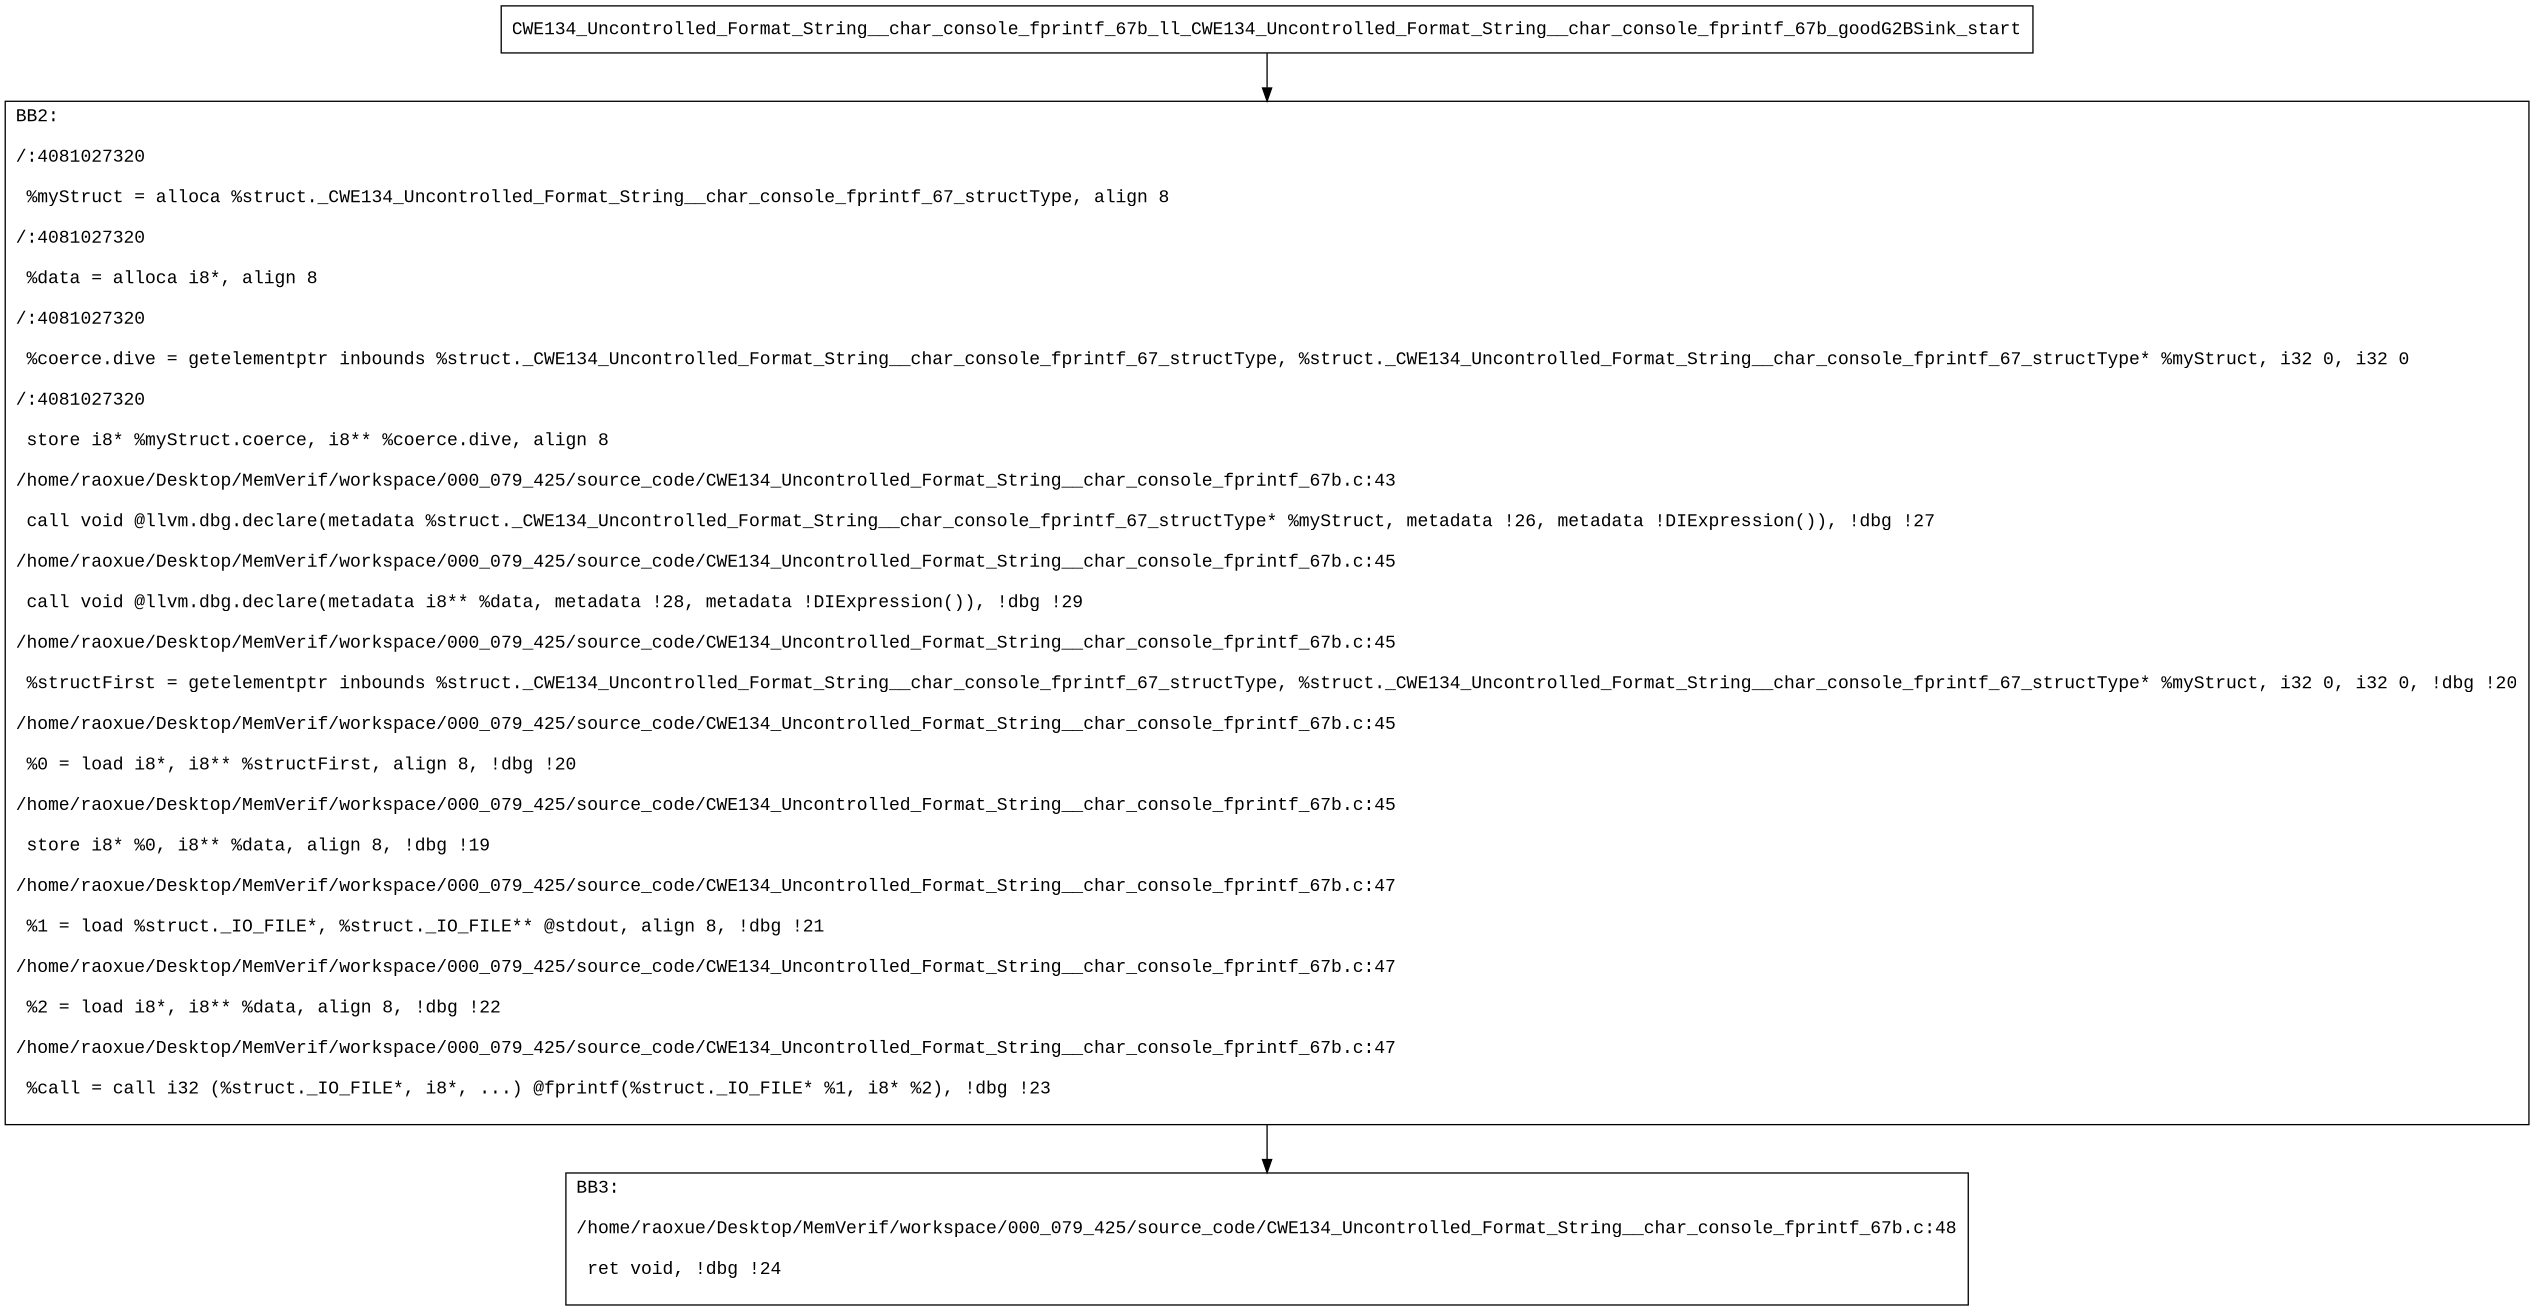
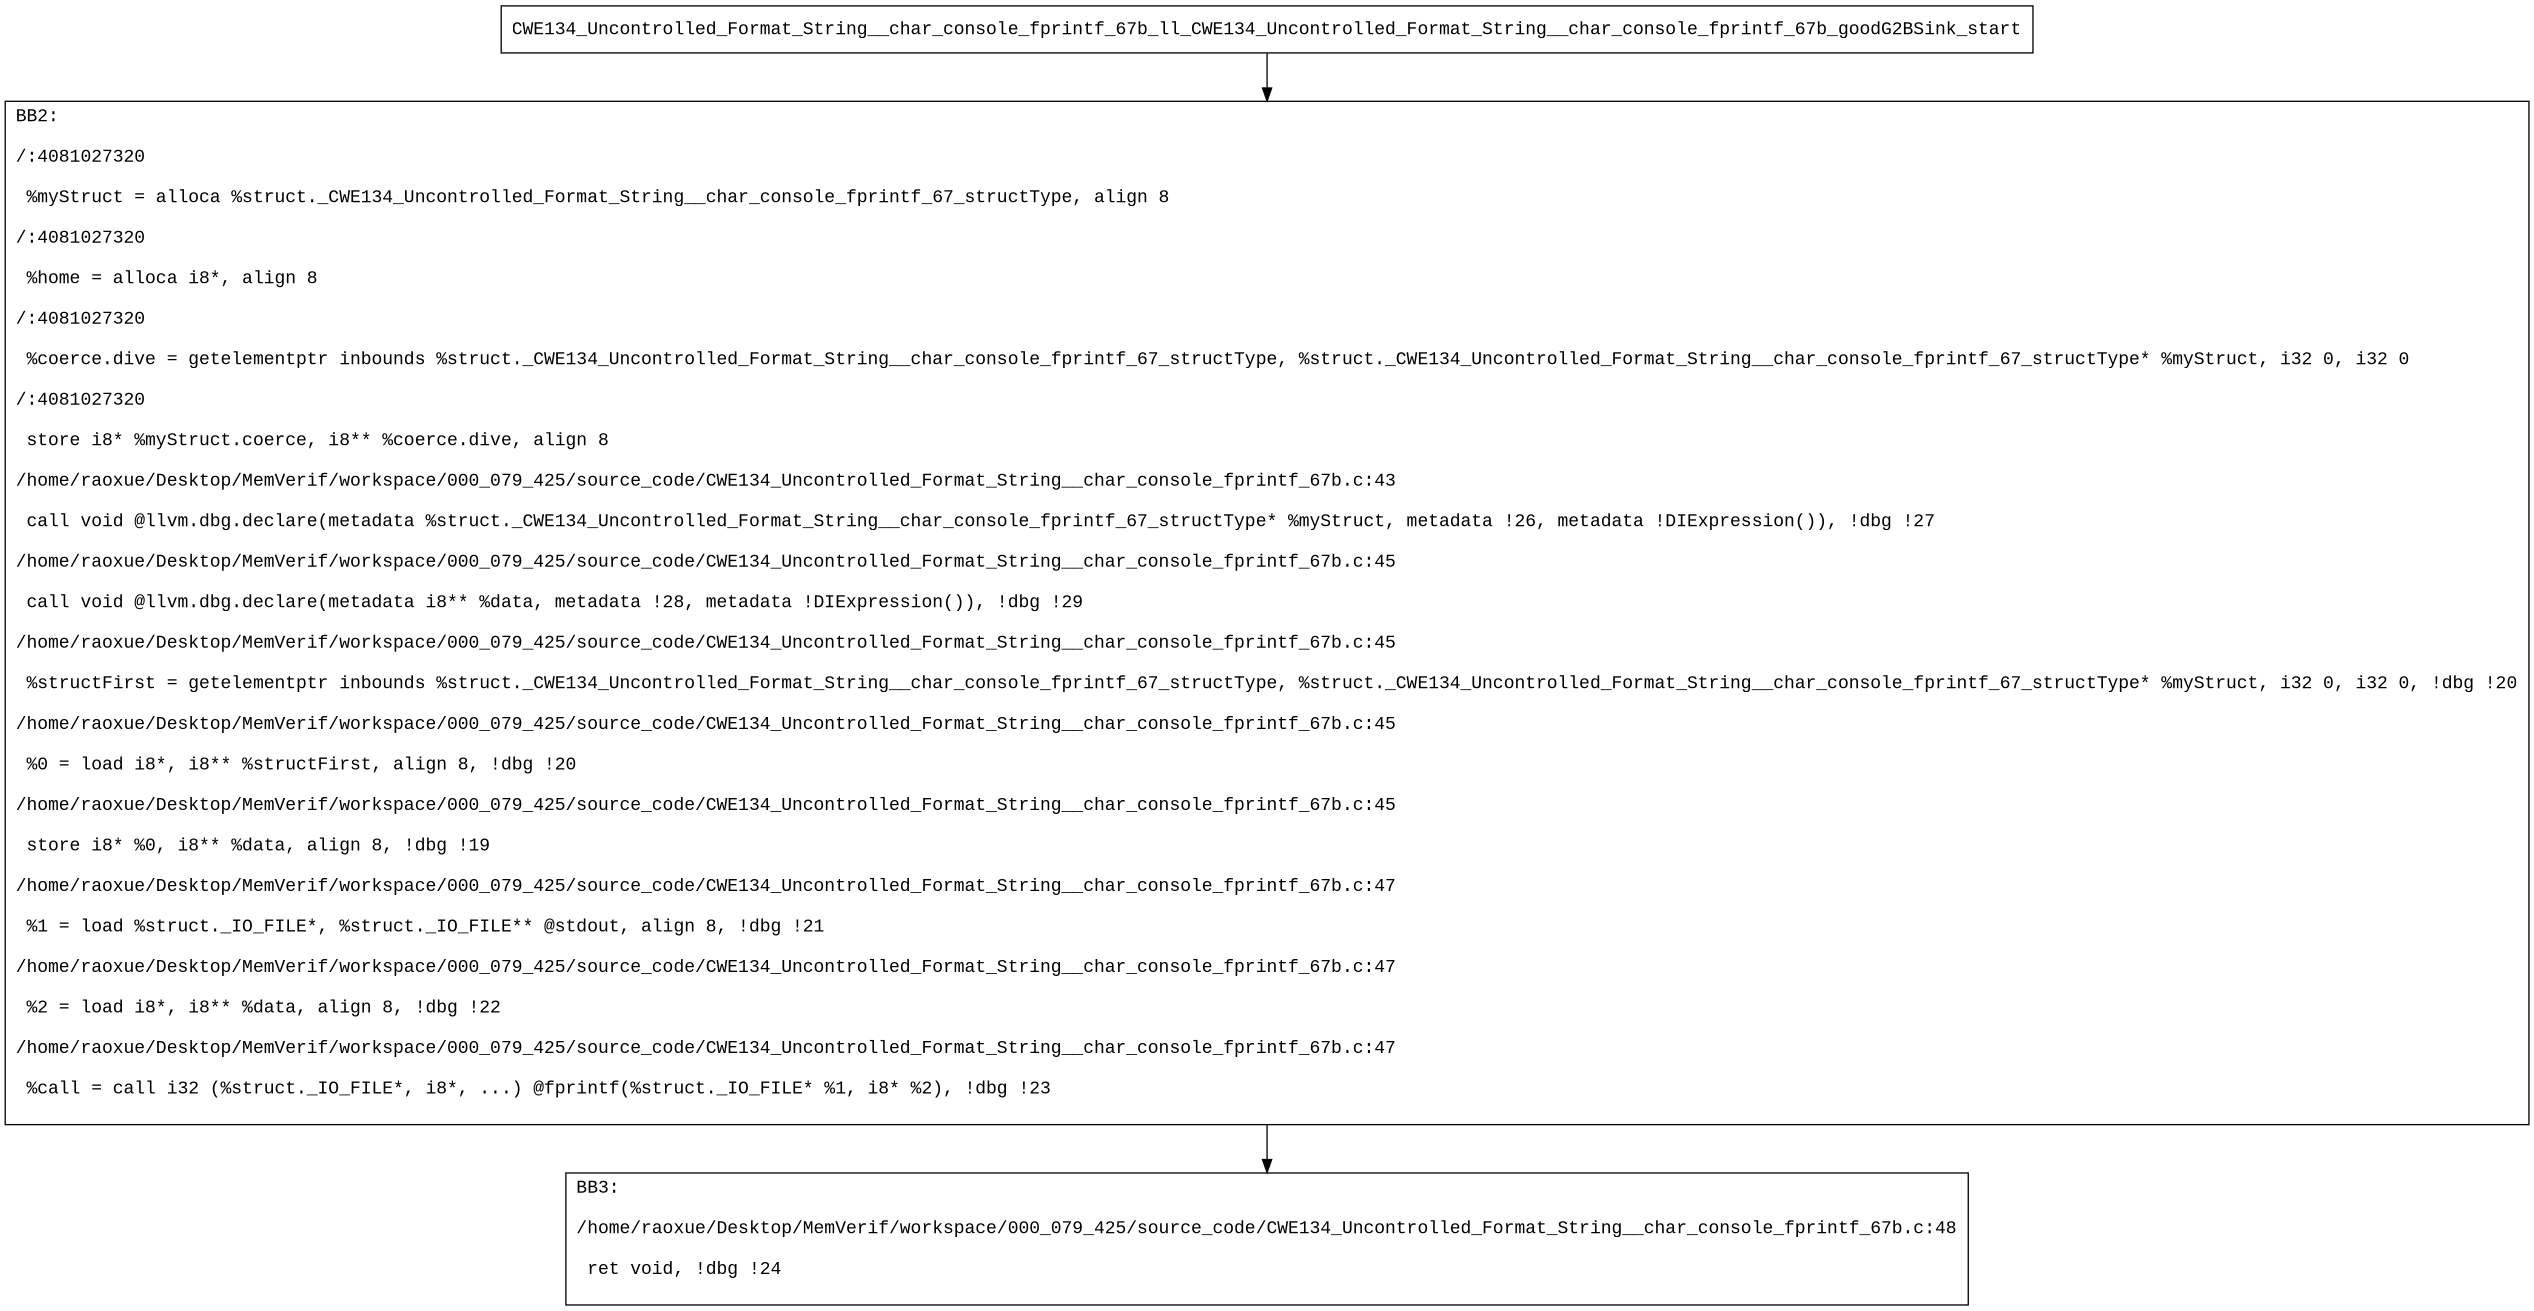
(167, 278) -> (167, 278)
